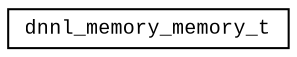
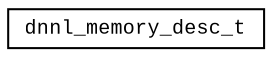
(148, 29) -> (136, 29)
